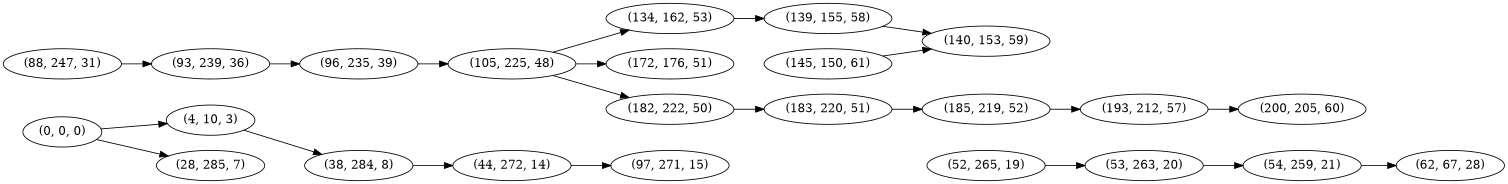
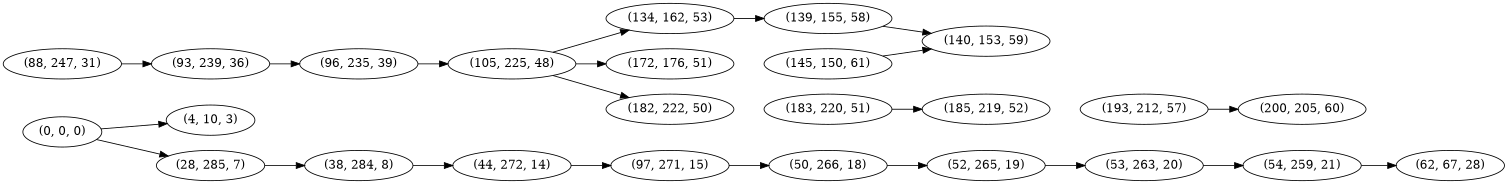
(745, 109) -> none
(1061, 109) -> none
(279, 141) -> (280, 166)
none -> (828, 166)
